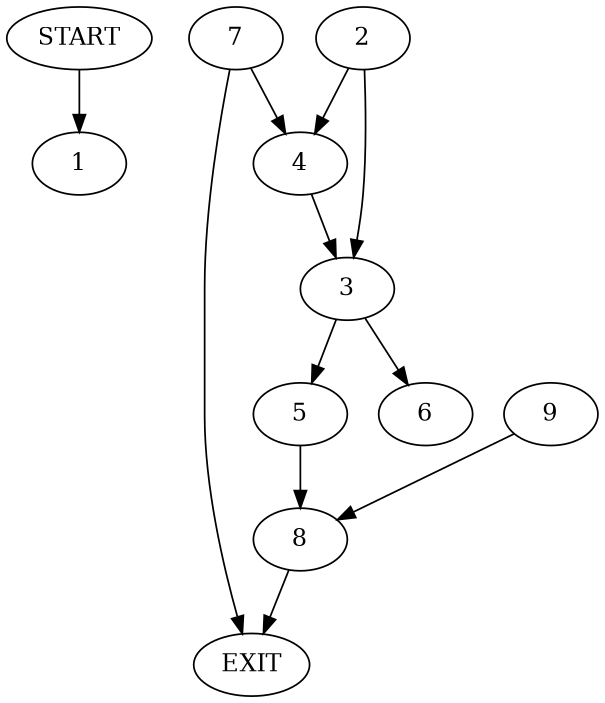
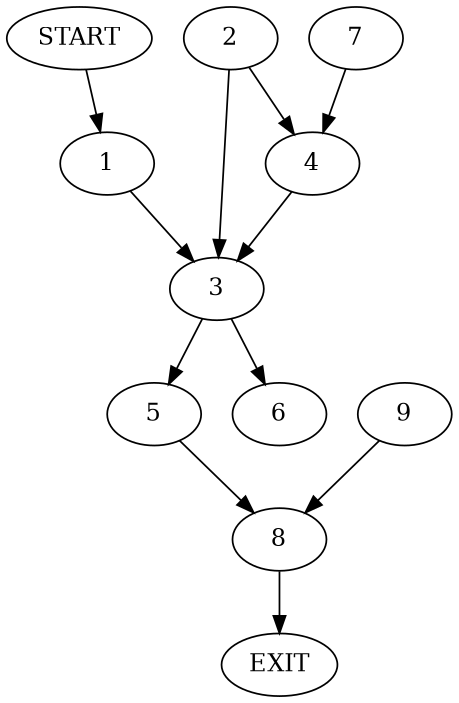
none -> (156, 220)
(205, 344) -> none
